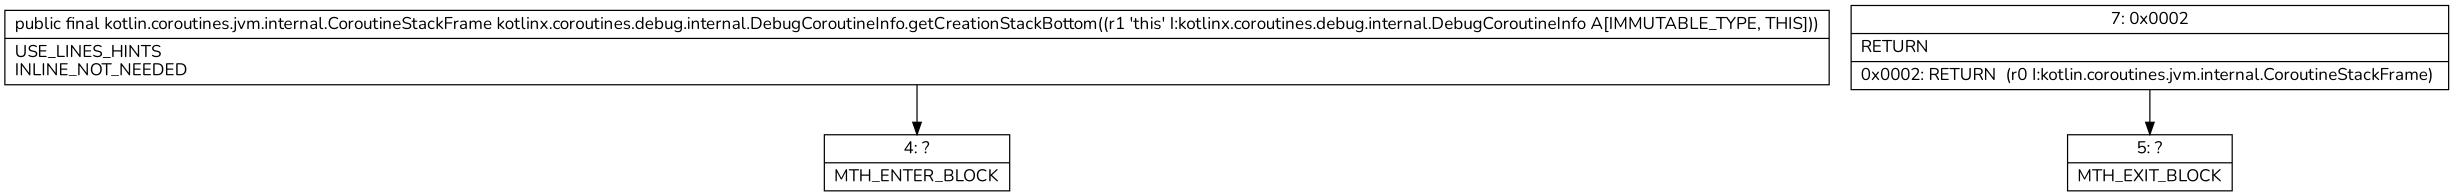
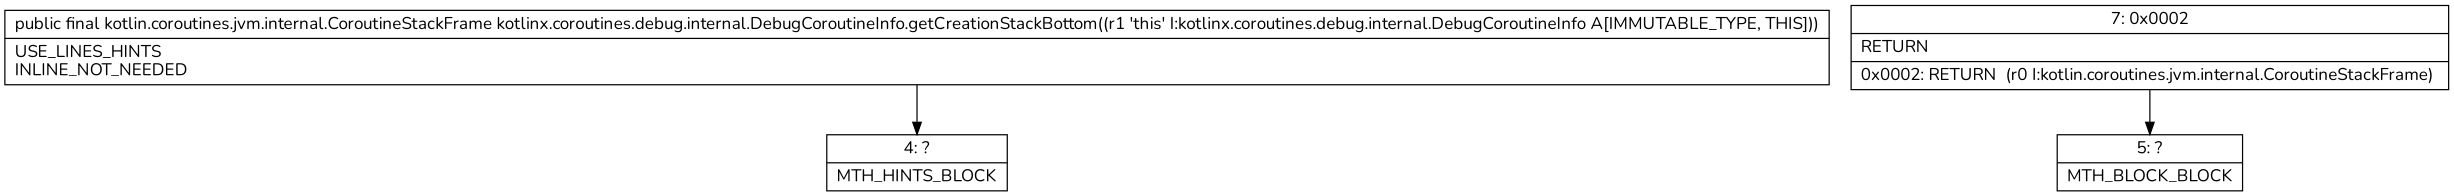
(917, 176) -> (917, 176)
(2150, 176) -> (2150, 176)
